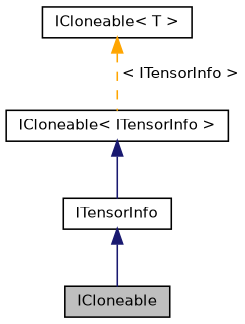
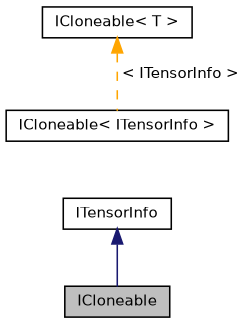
(117, 178) -> none
